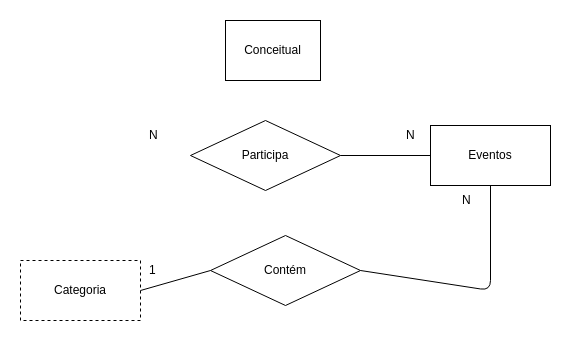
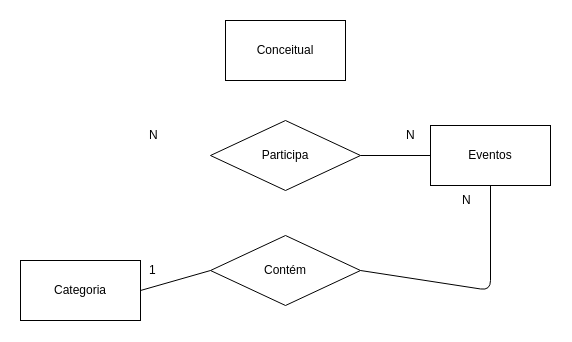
(273, 51) -> (286, 51)
(266, 156) -> (286, 156)
(81, 291) -> (81, 291)
